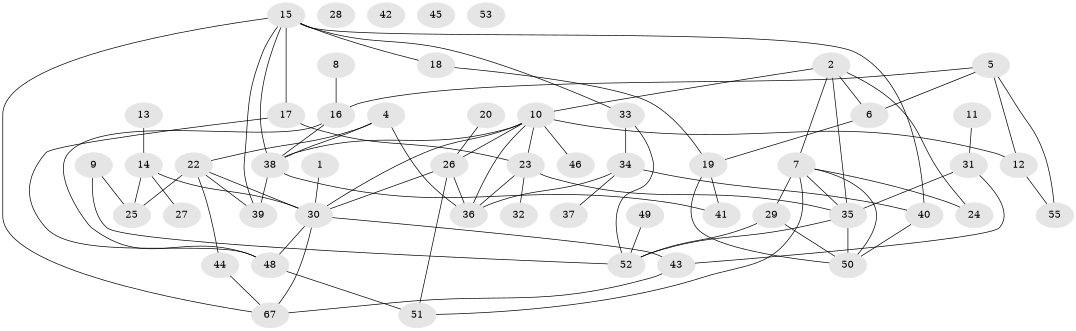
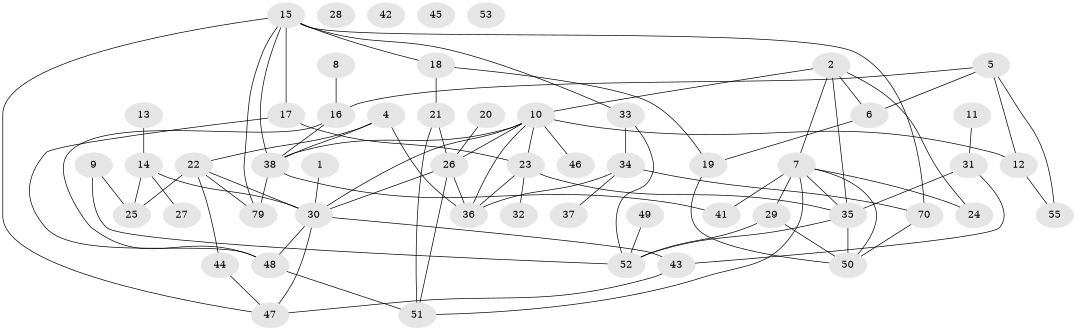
none -> (436, 115)
(715, 190) -> (755, 193)
(258, 215) -> (258, 215)
(924, 215) -> (924, 215)
(270, 315) -> (270, 315)
